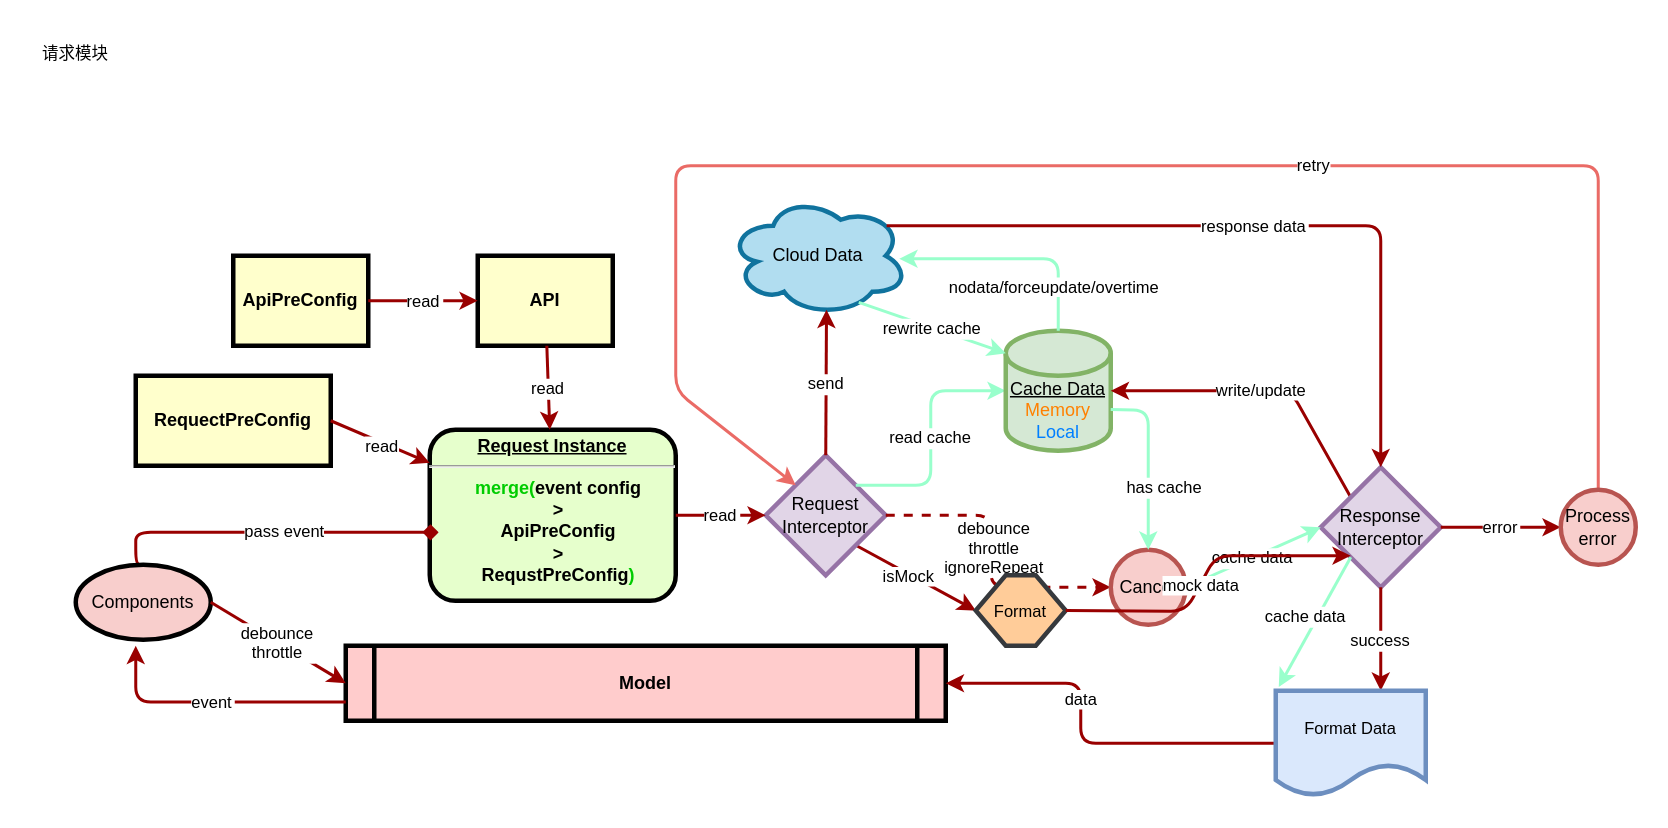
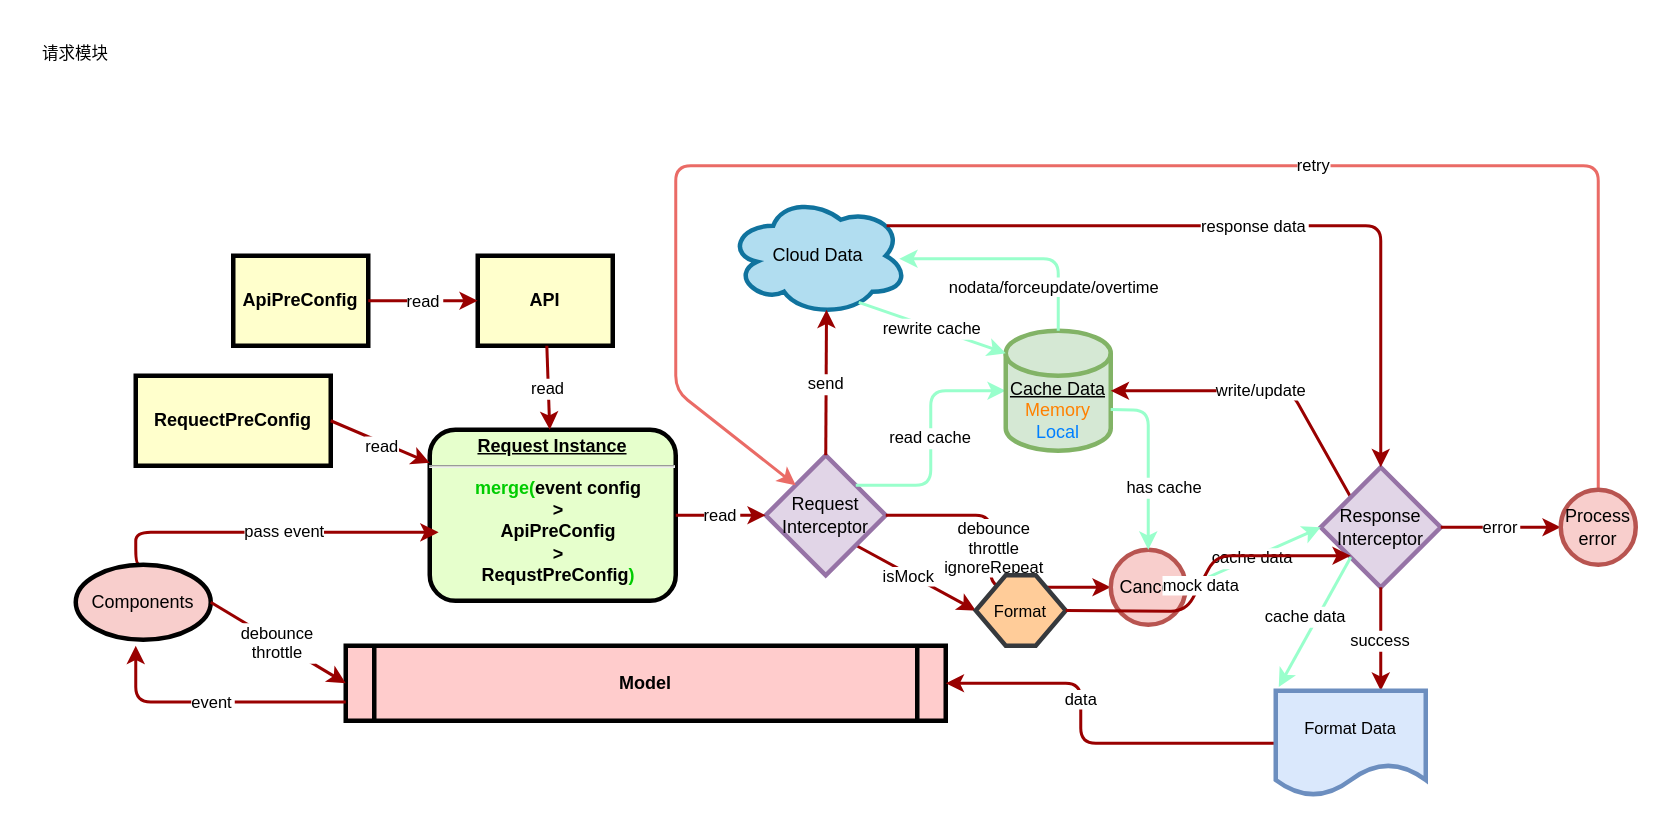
(940, 515) -> (940, 515)
(422, 532) -> (423, 532)
